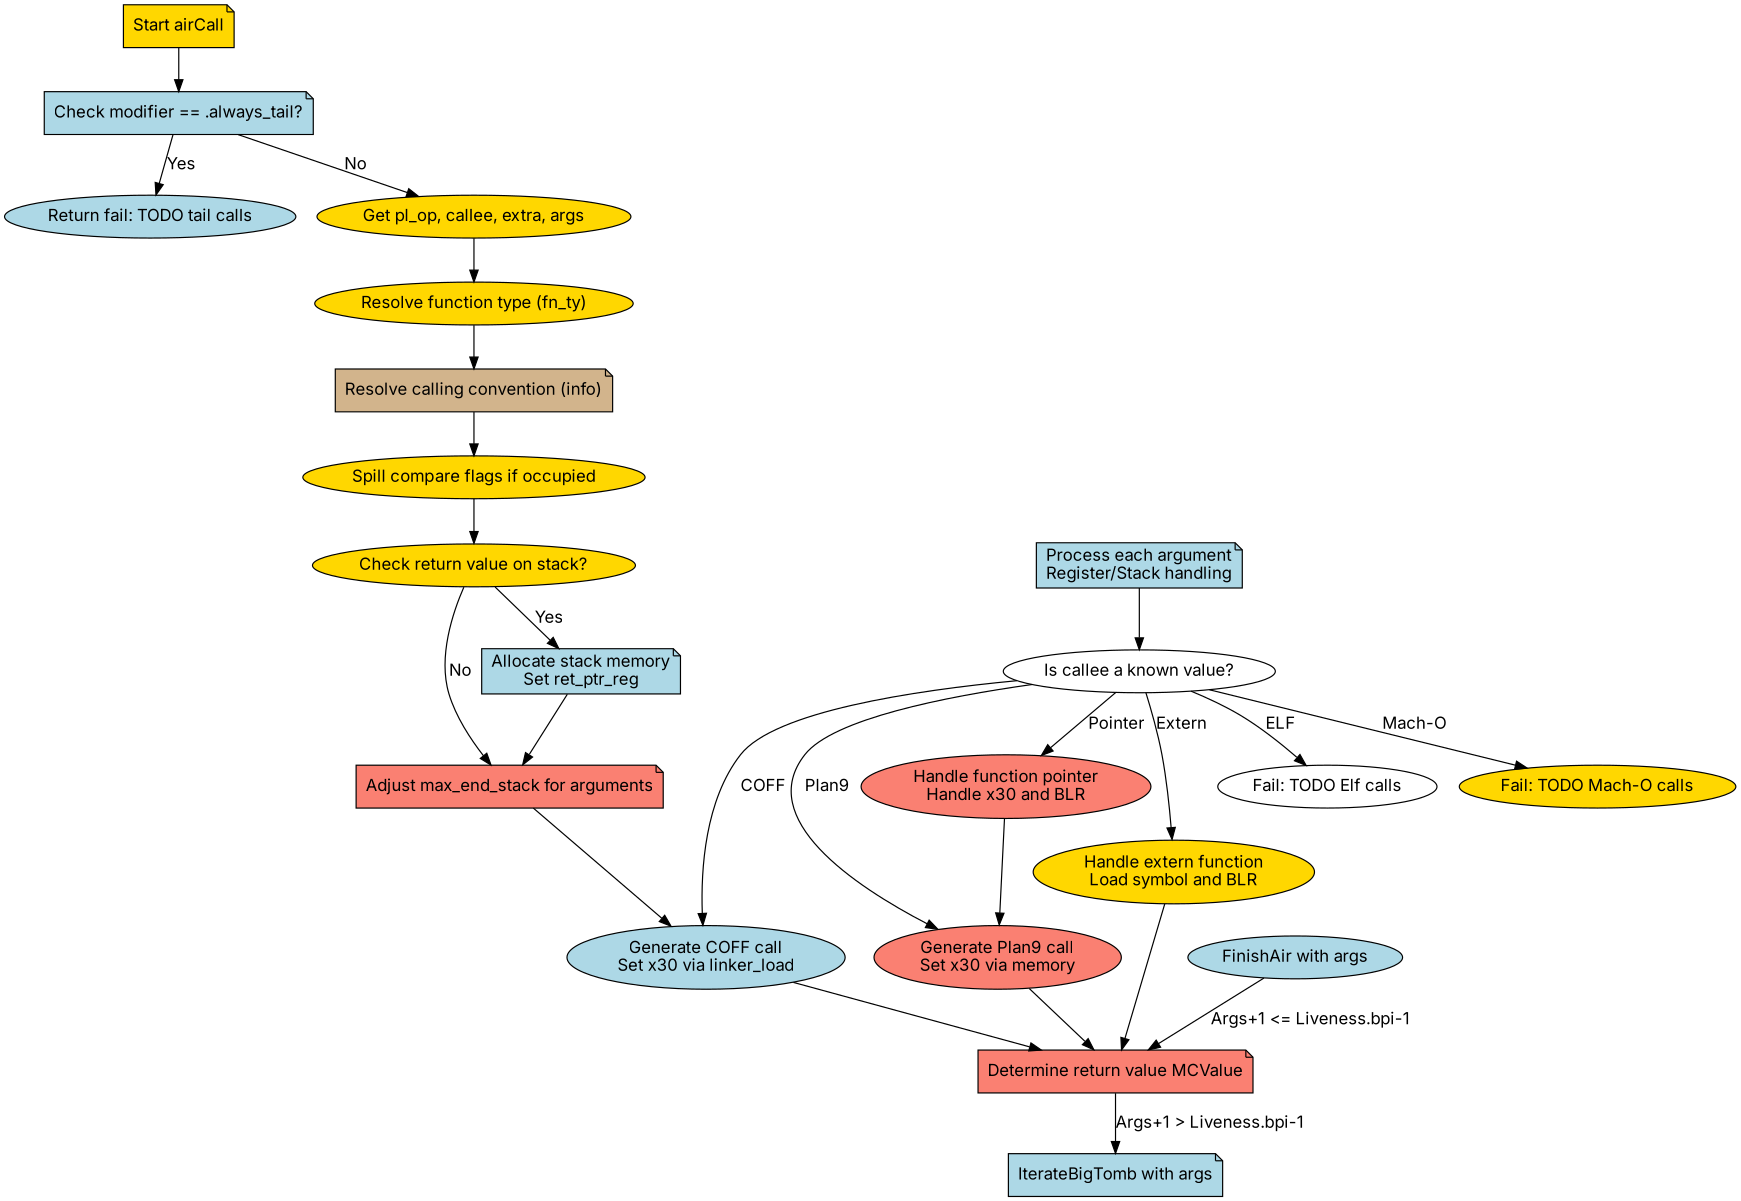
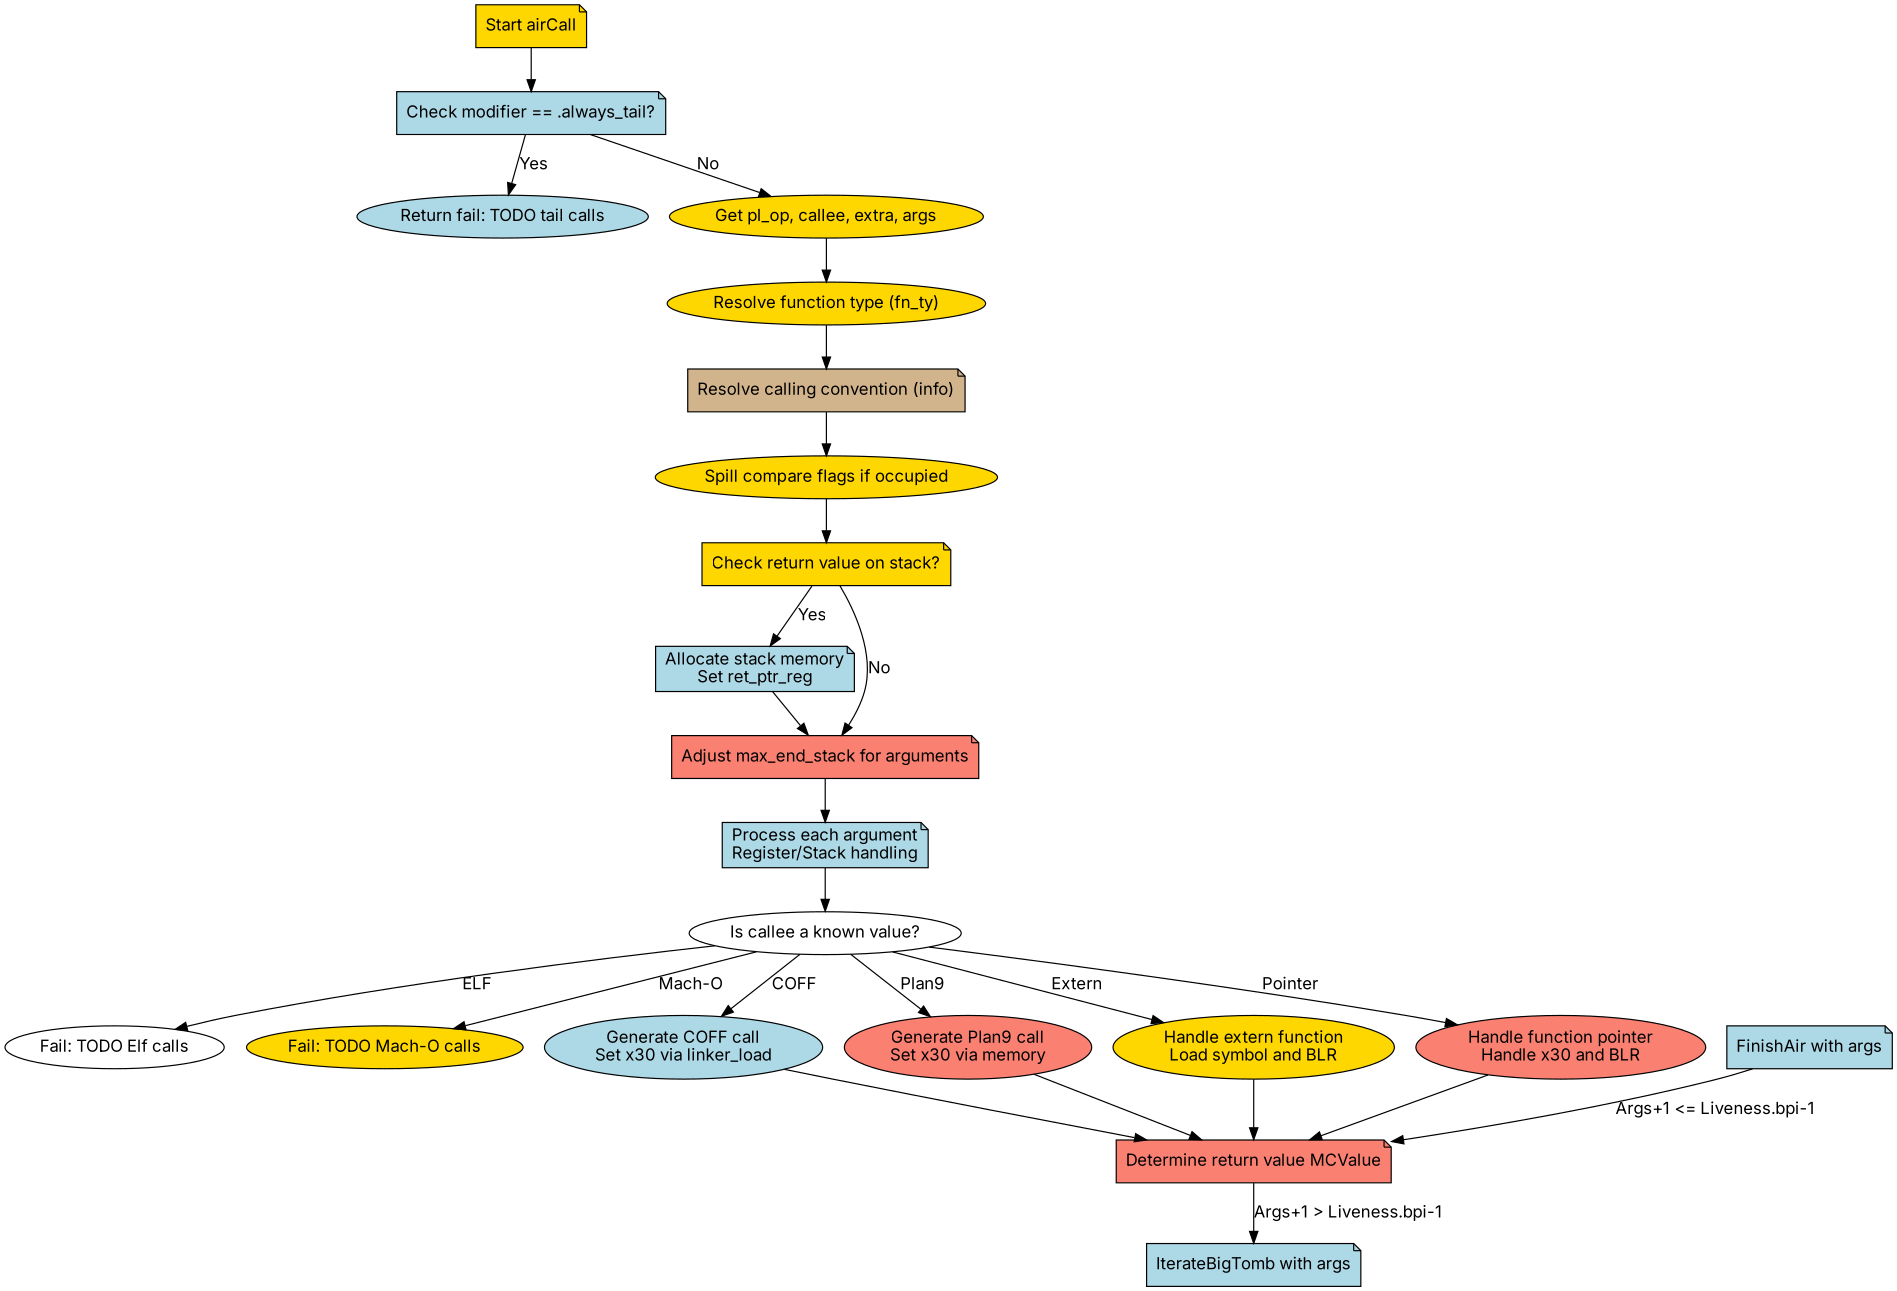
(474, 565) -> (826, 564)
(598, 863) -> (825, 794)
(1002, 866) -> (1404, 1105)
(1295, 957) -> (1810, 1047)
